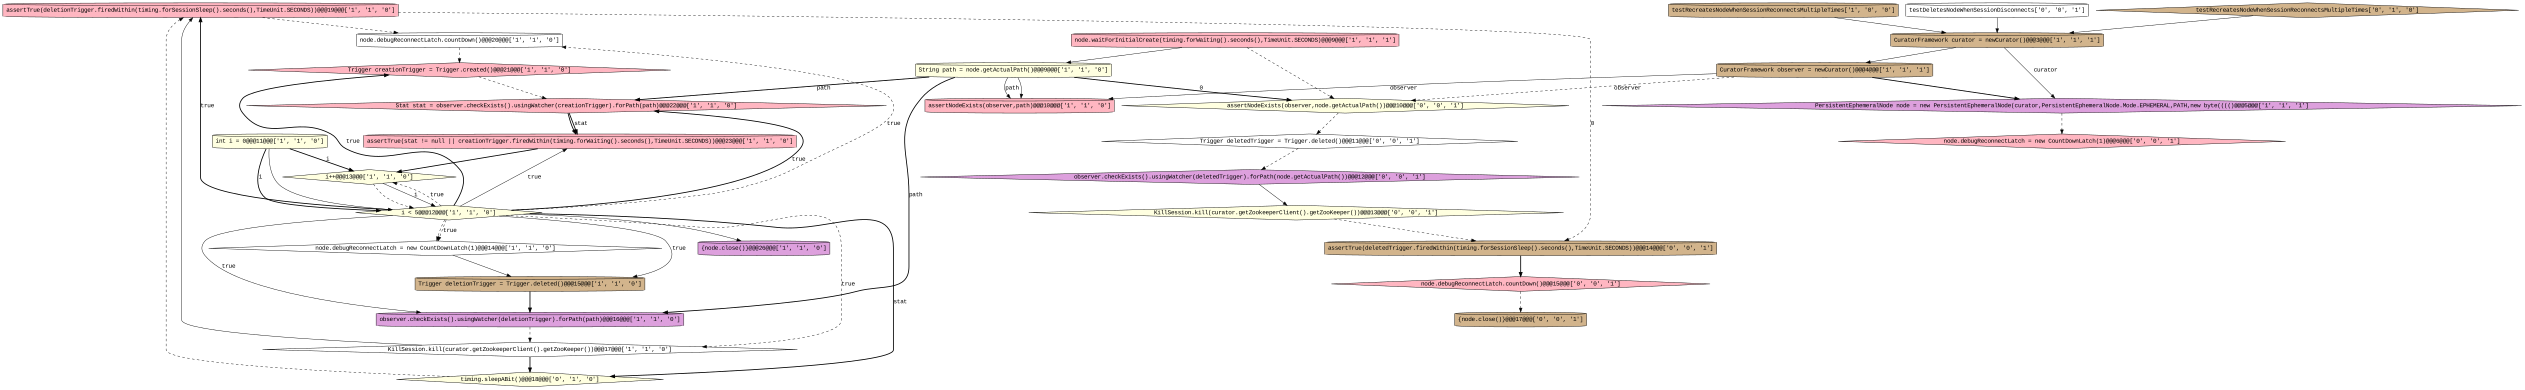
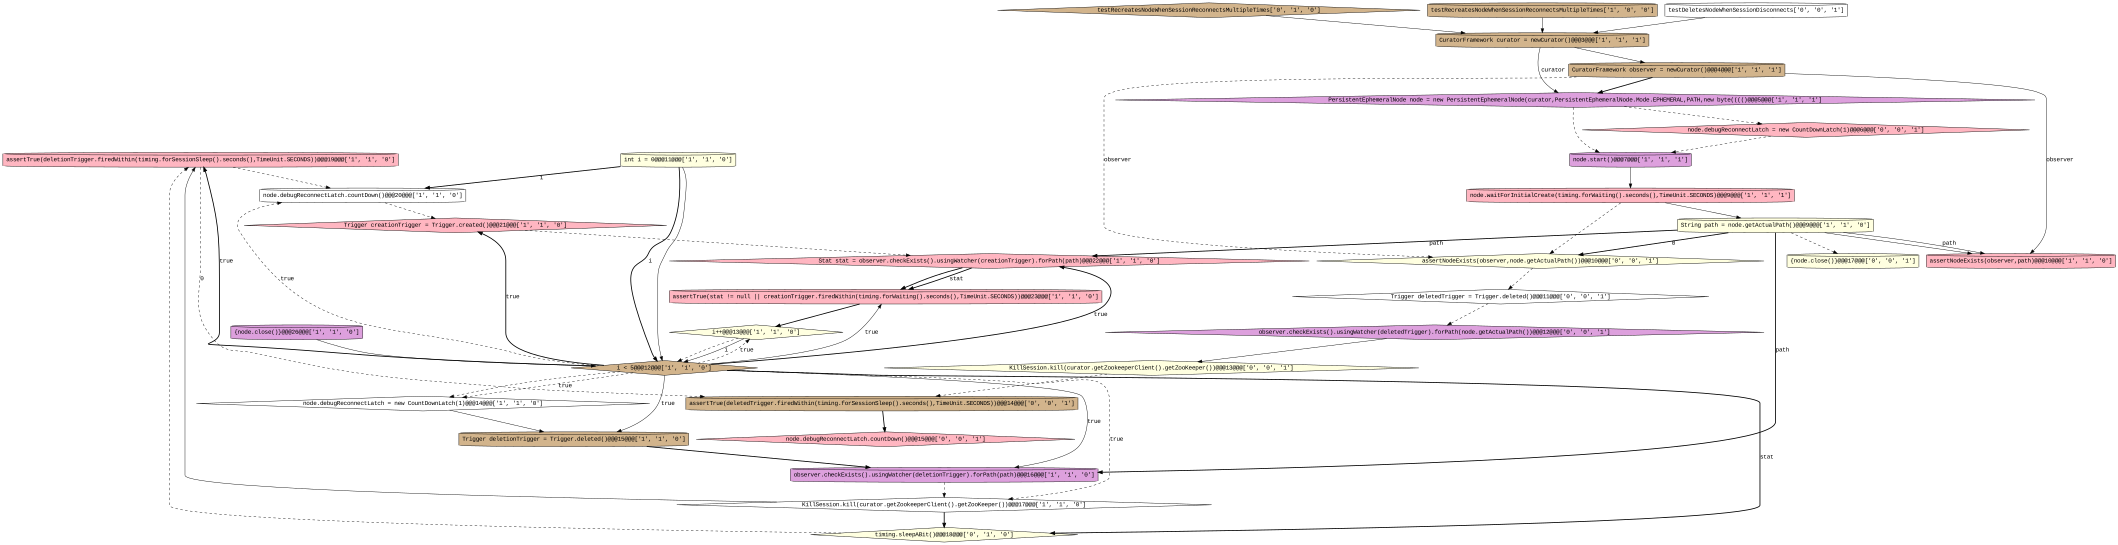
(320, 159) -> (525, 177)
none -> (1630, 160)
(449, 213) -> (664, 368)
(631, 221) -> (453, 361)
(1521, 300) -> (1812, 242)
(1521, 320) -> (1853, 261)
